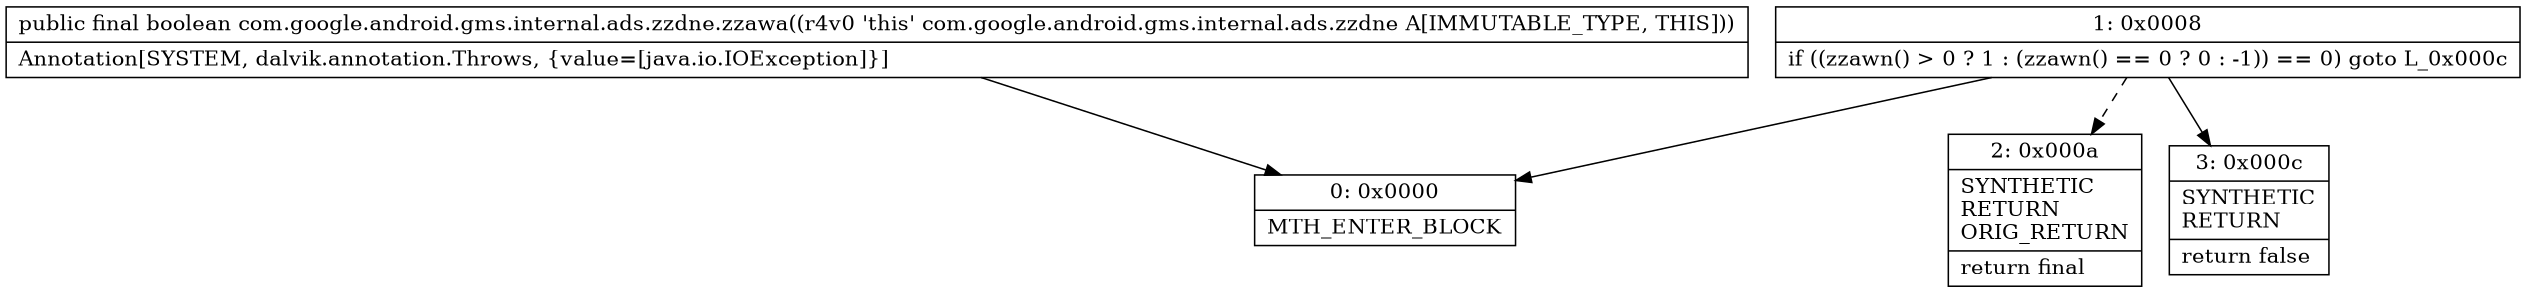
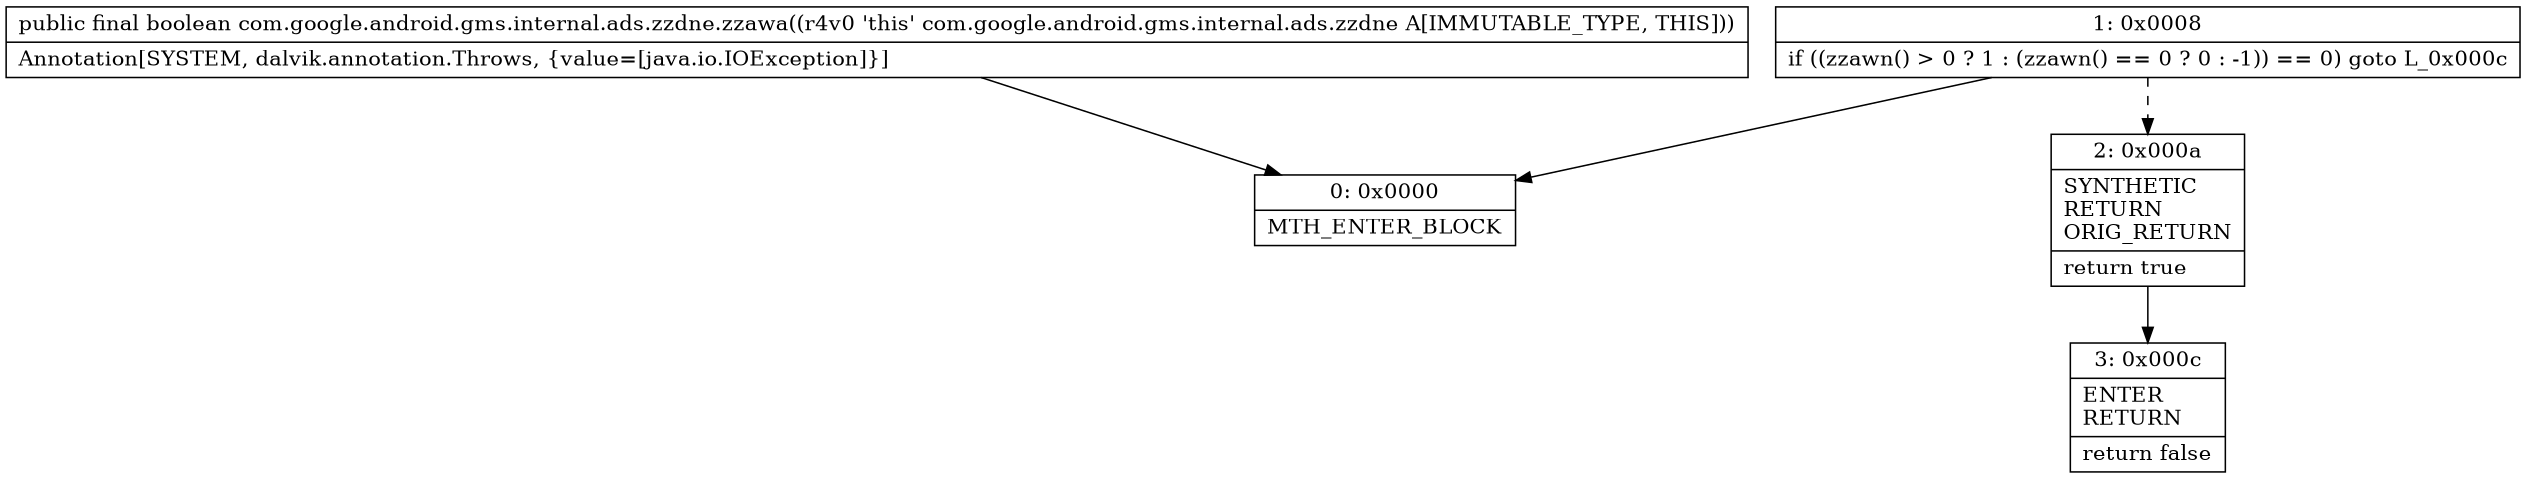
(2185, 105) -> (2148, 307)
(2249, 198) -> (2123, 395)
(2024, 268) -> (2126, 268)
